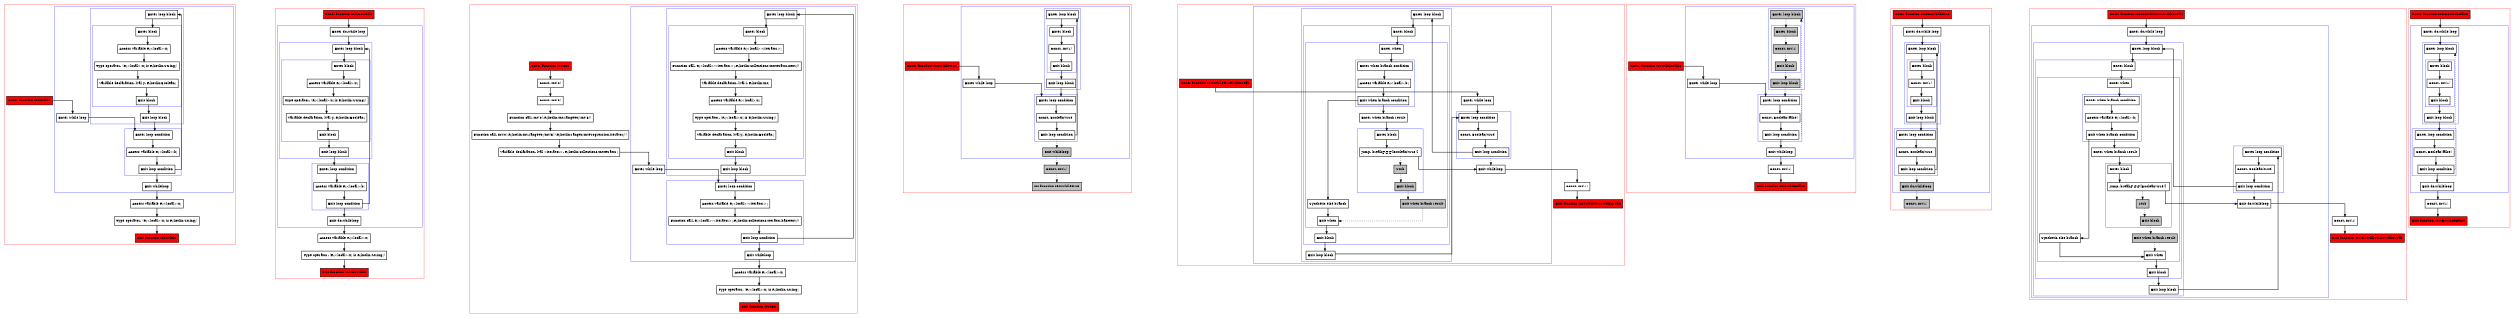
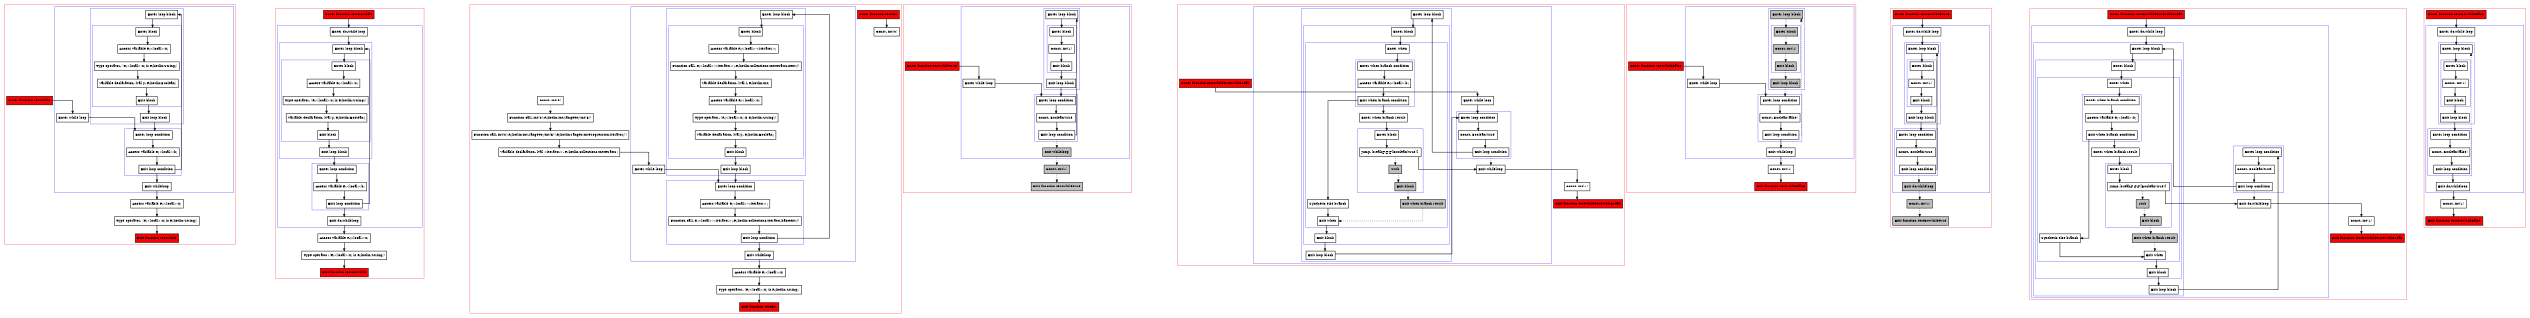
(550, 91) -> none
(1057, 187) -> (1057, 187)
none -> (1921, 221)
